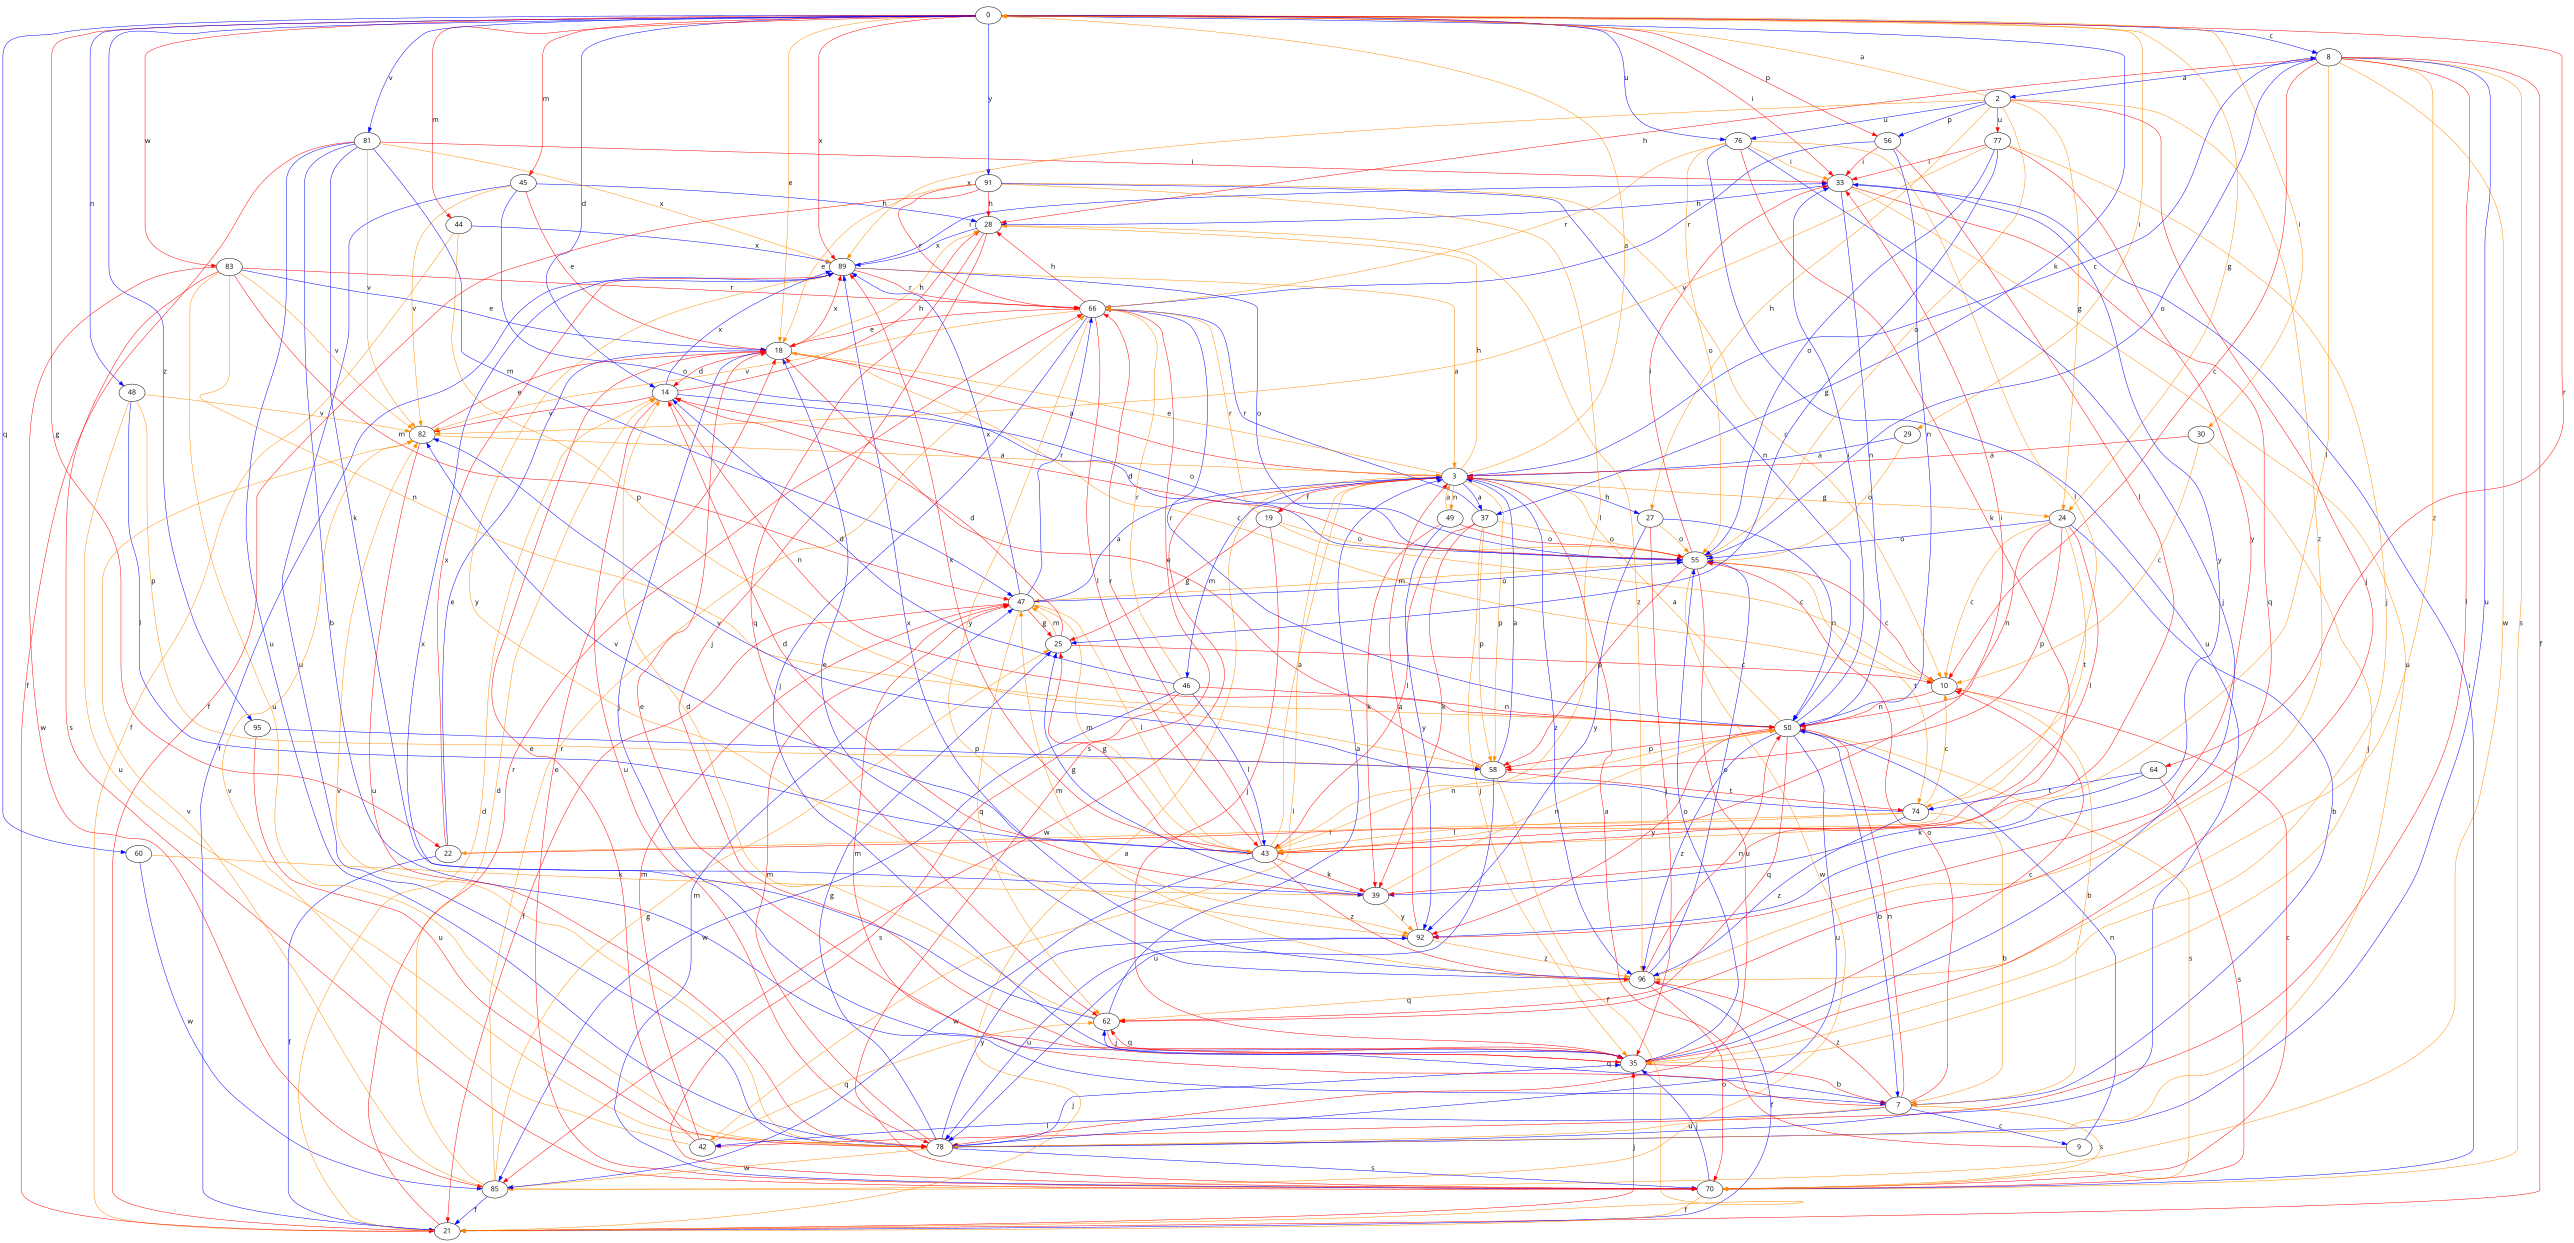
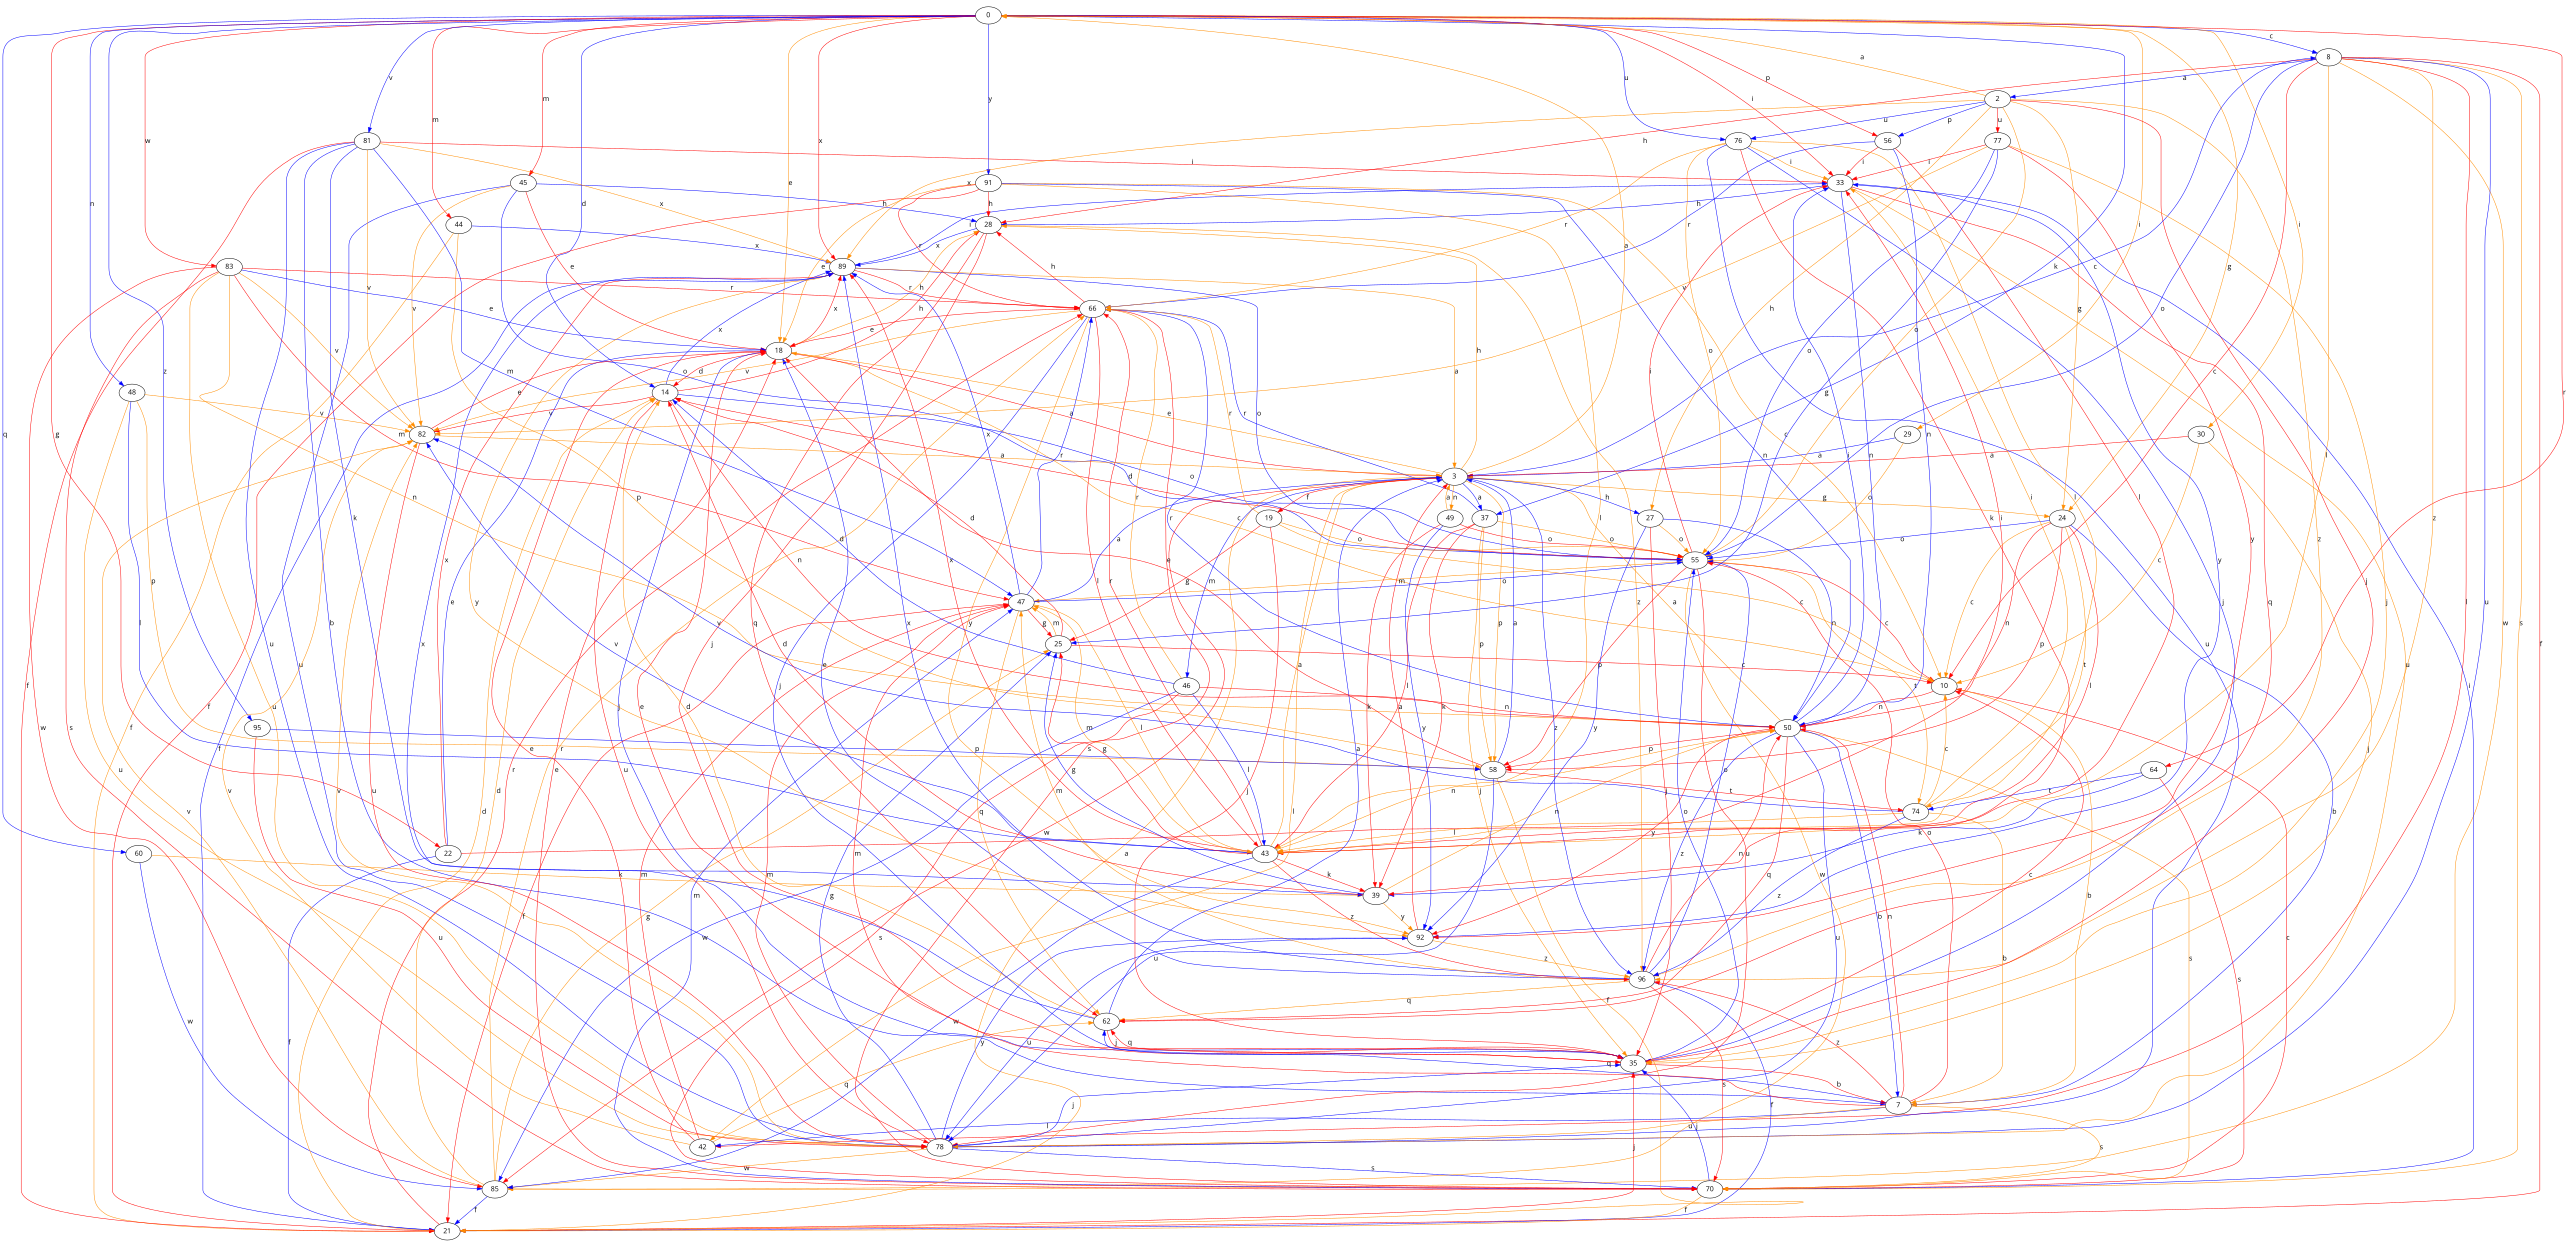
(1184, 834) -> (2033, 505)
(1724, 1085) -> (1724, 1085)
(2079, 1148) -> none
